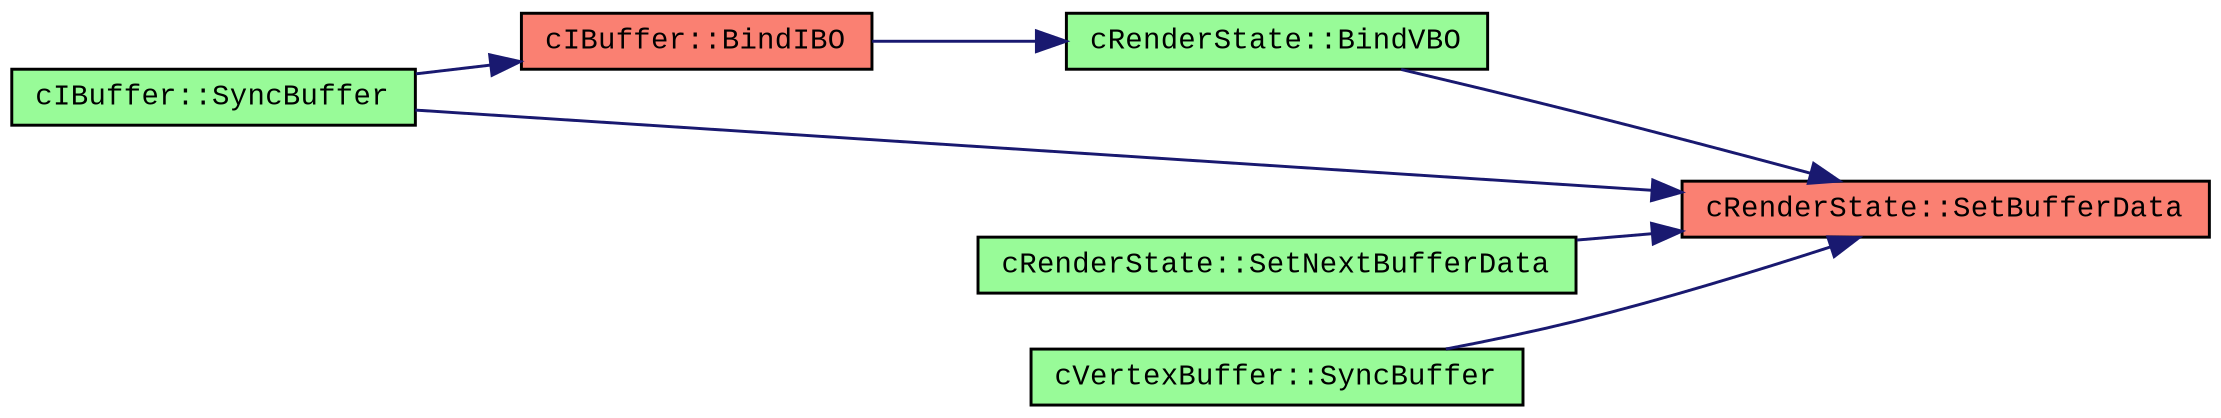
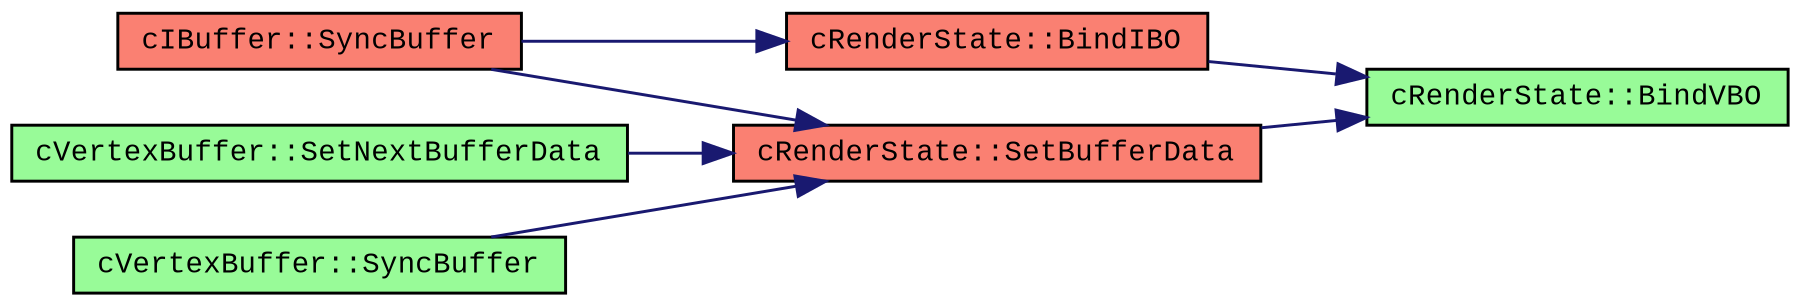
(697, 41) -> (997, 41)
(214, 97) -> (320, 41)
(1606, 120) -> (1299, 124)
(1277, 265) -> (320, 153)
